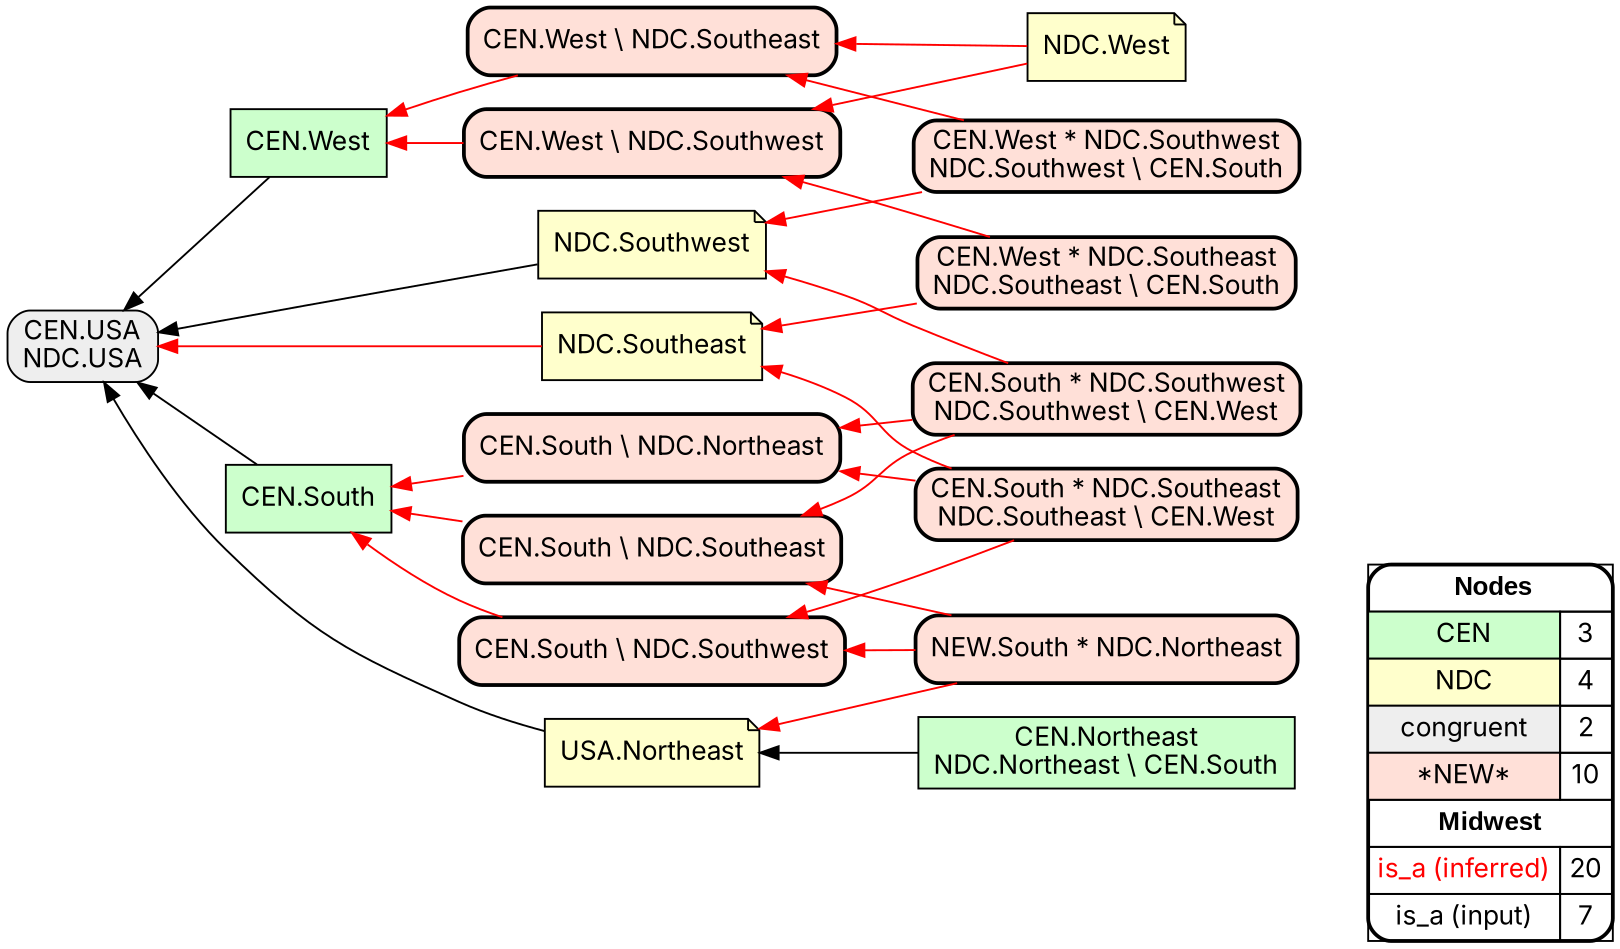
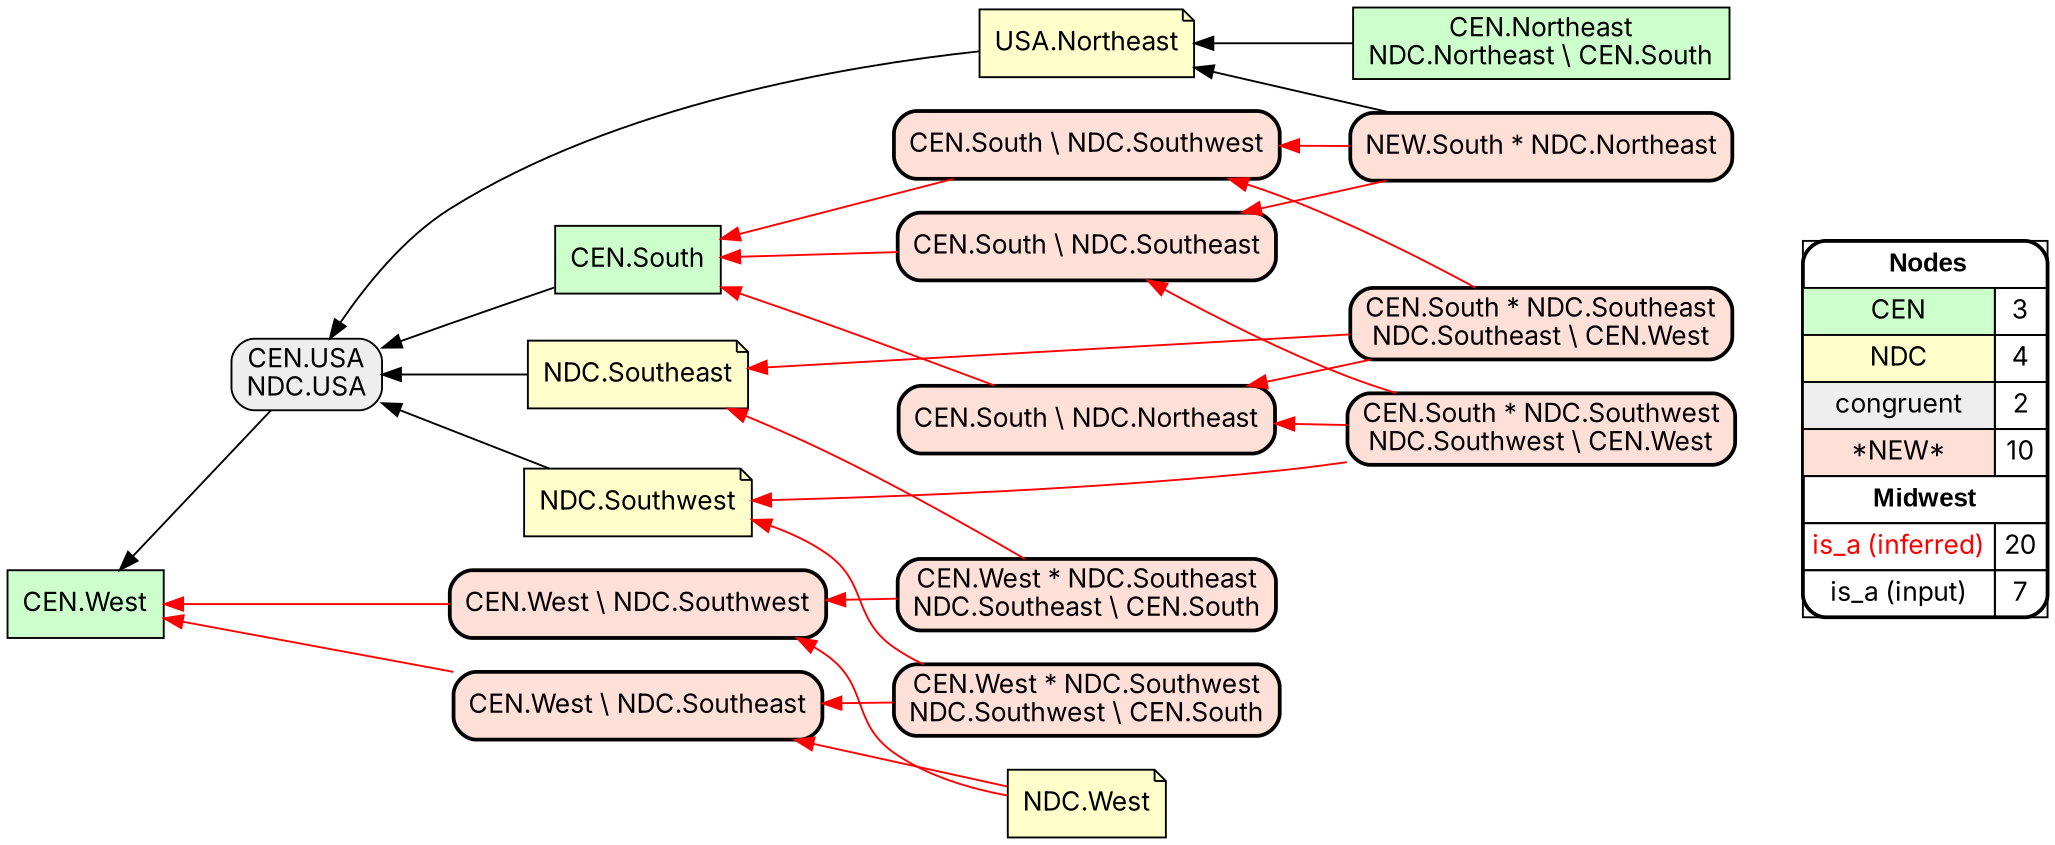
(204, 237) -> (202, 483)
(360, 346) -> (464, 375)
(868, 704) -> (1302, 92)
